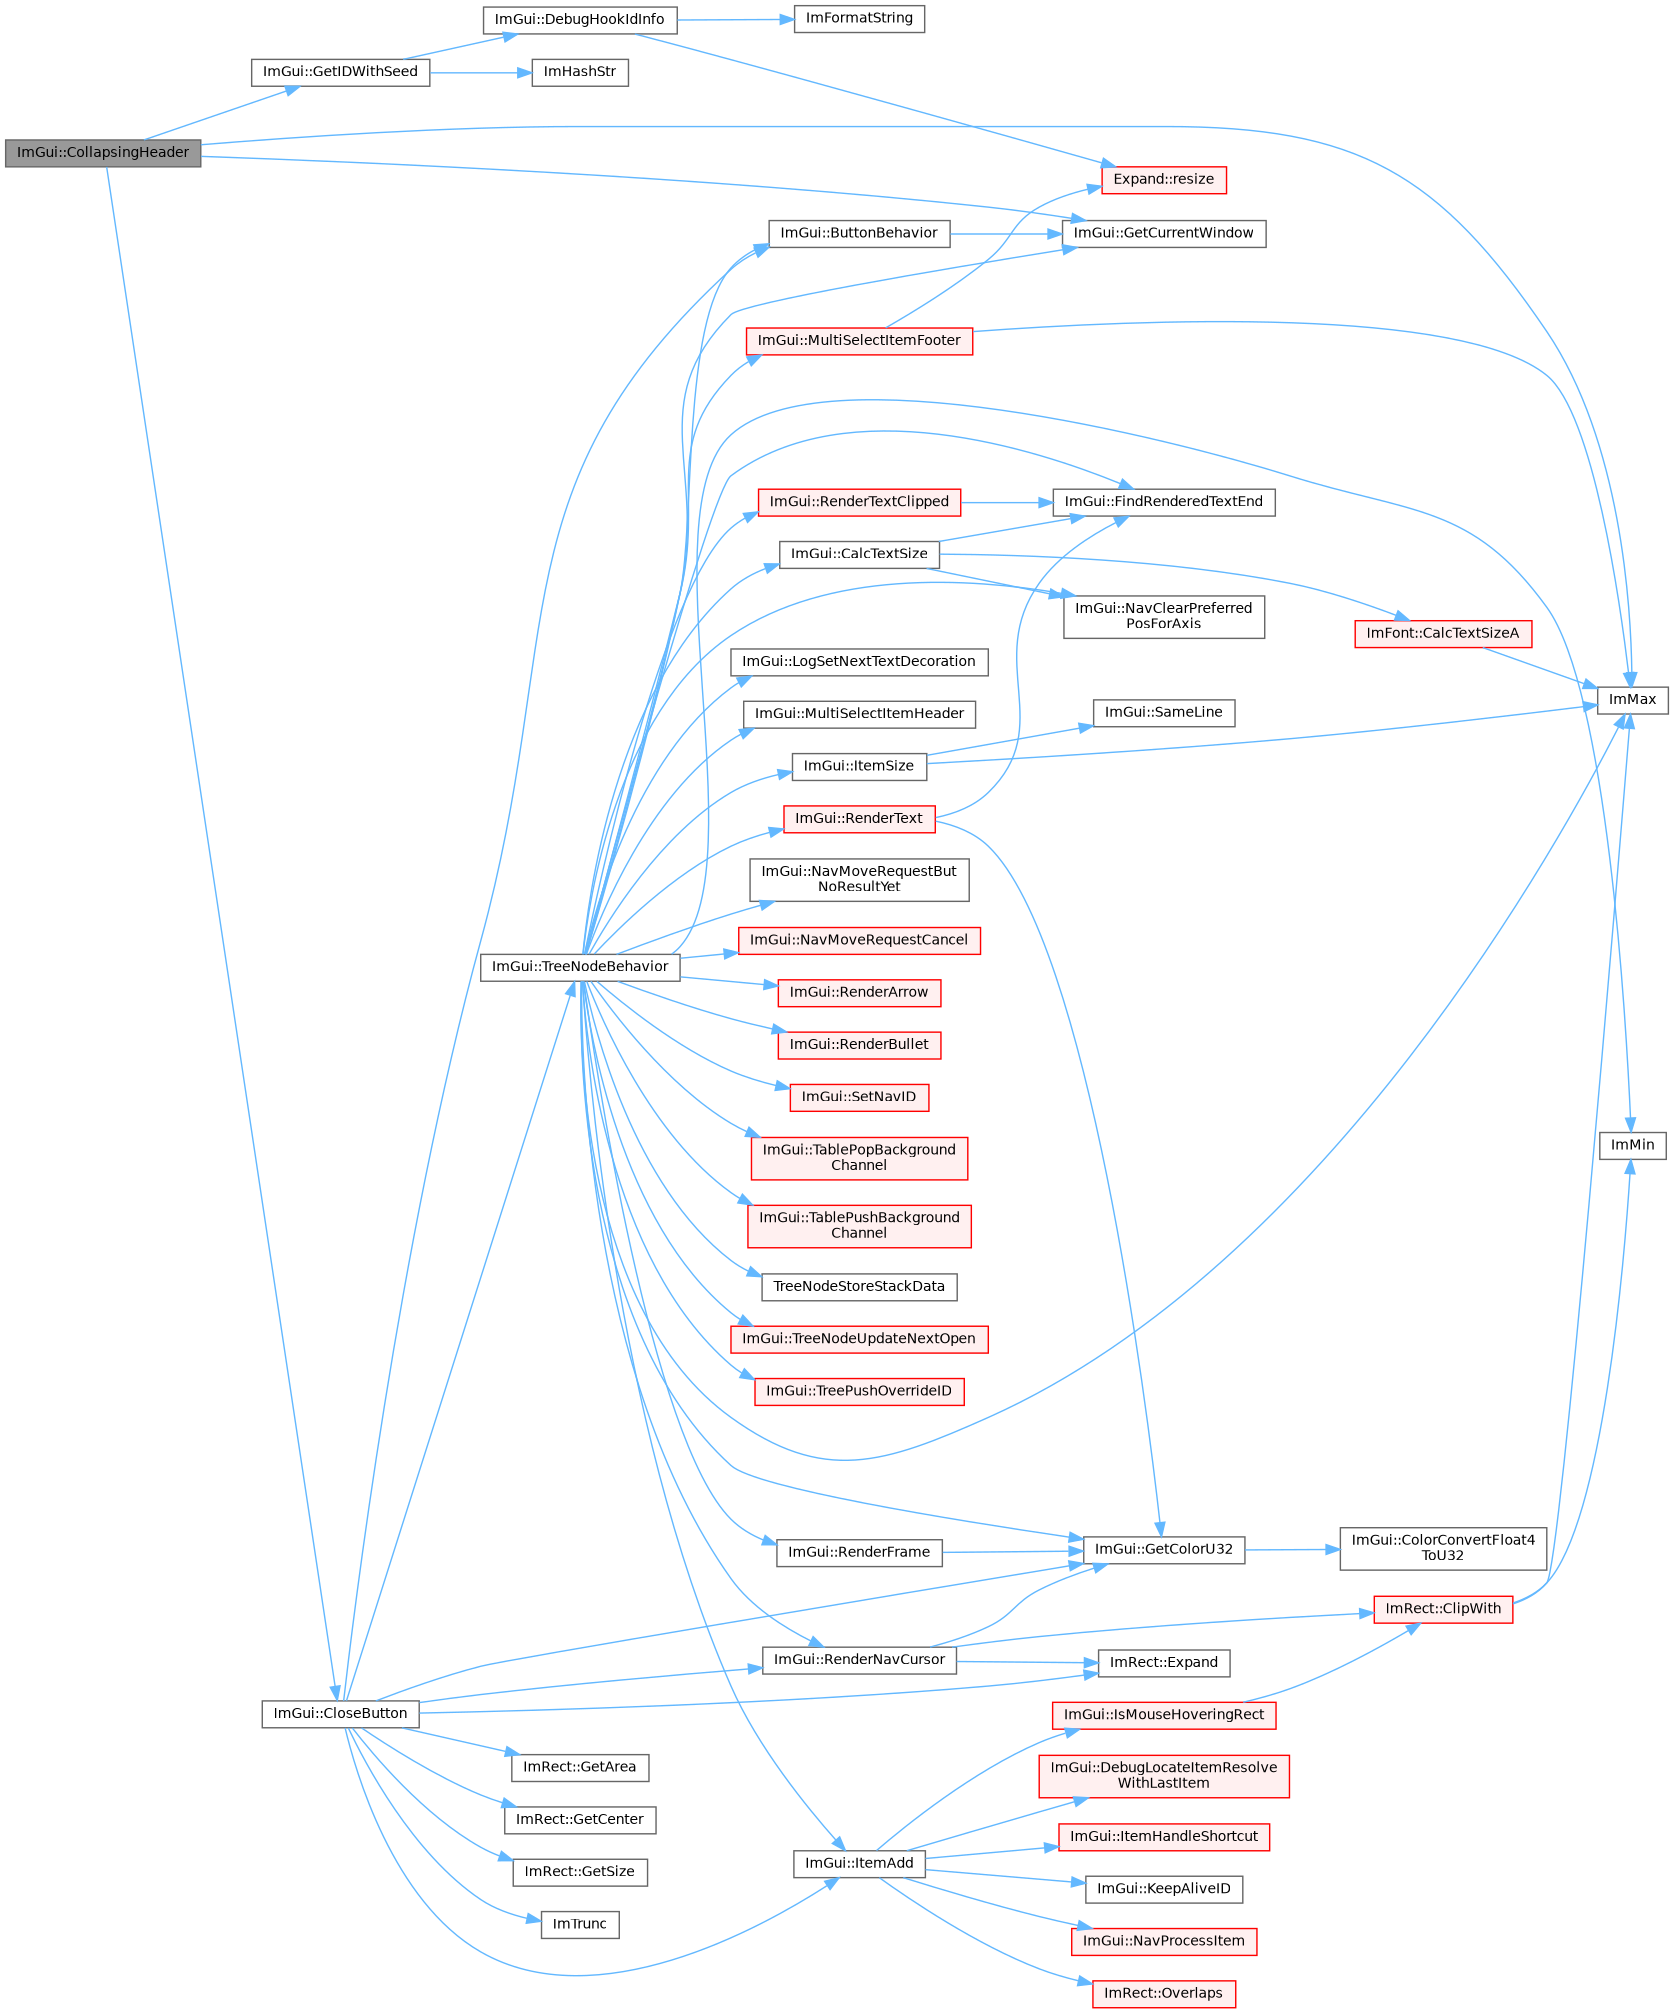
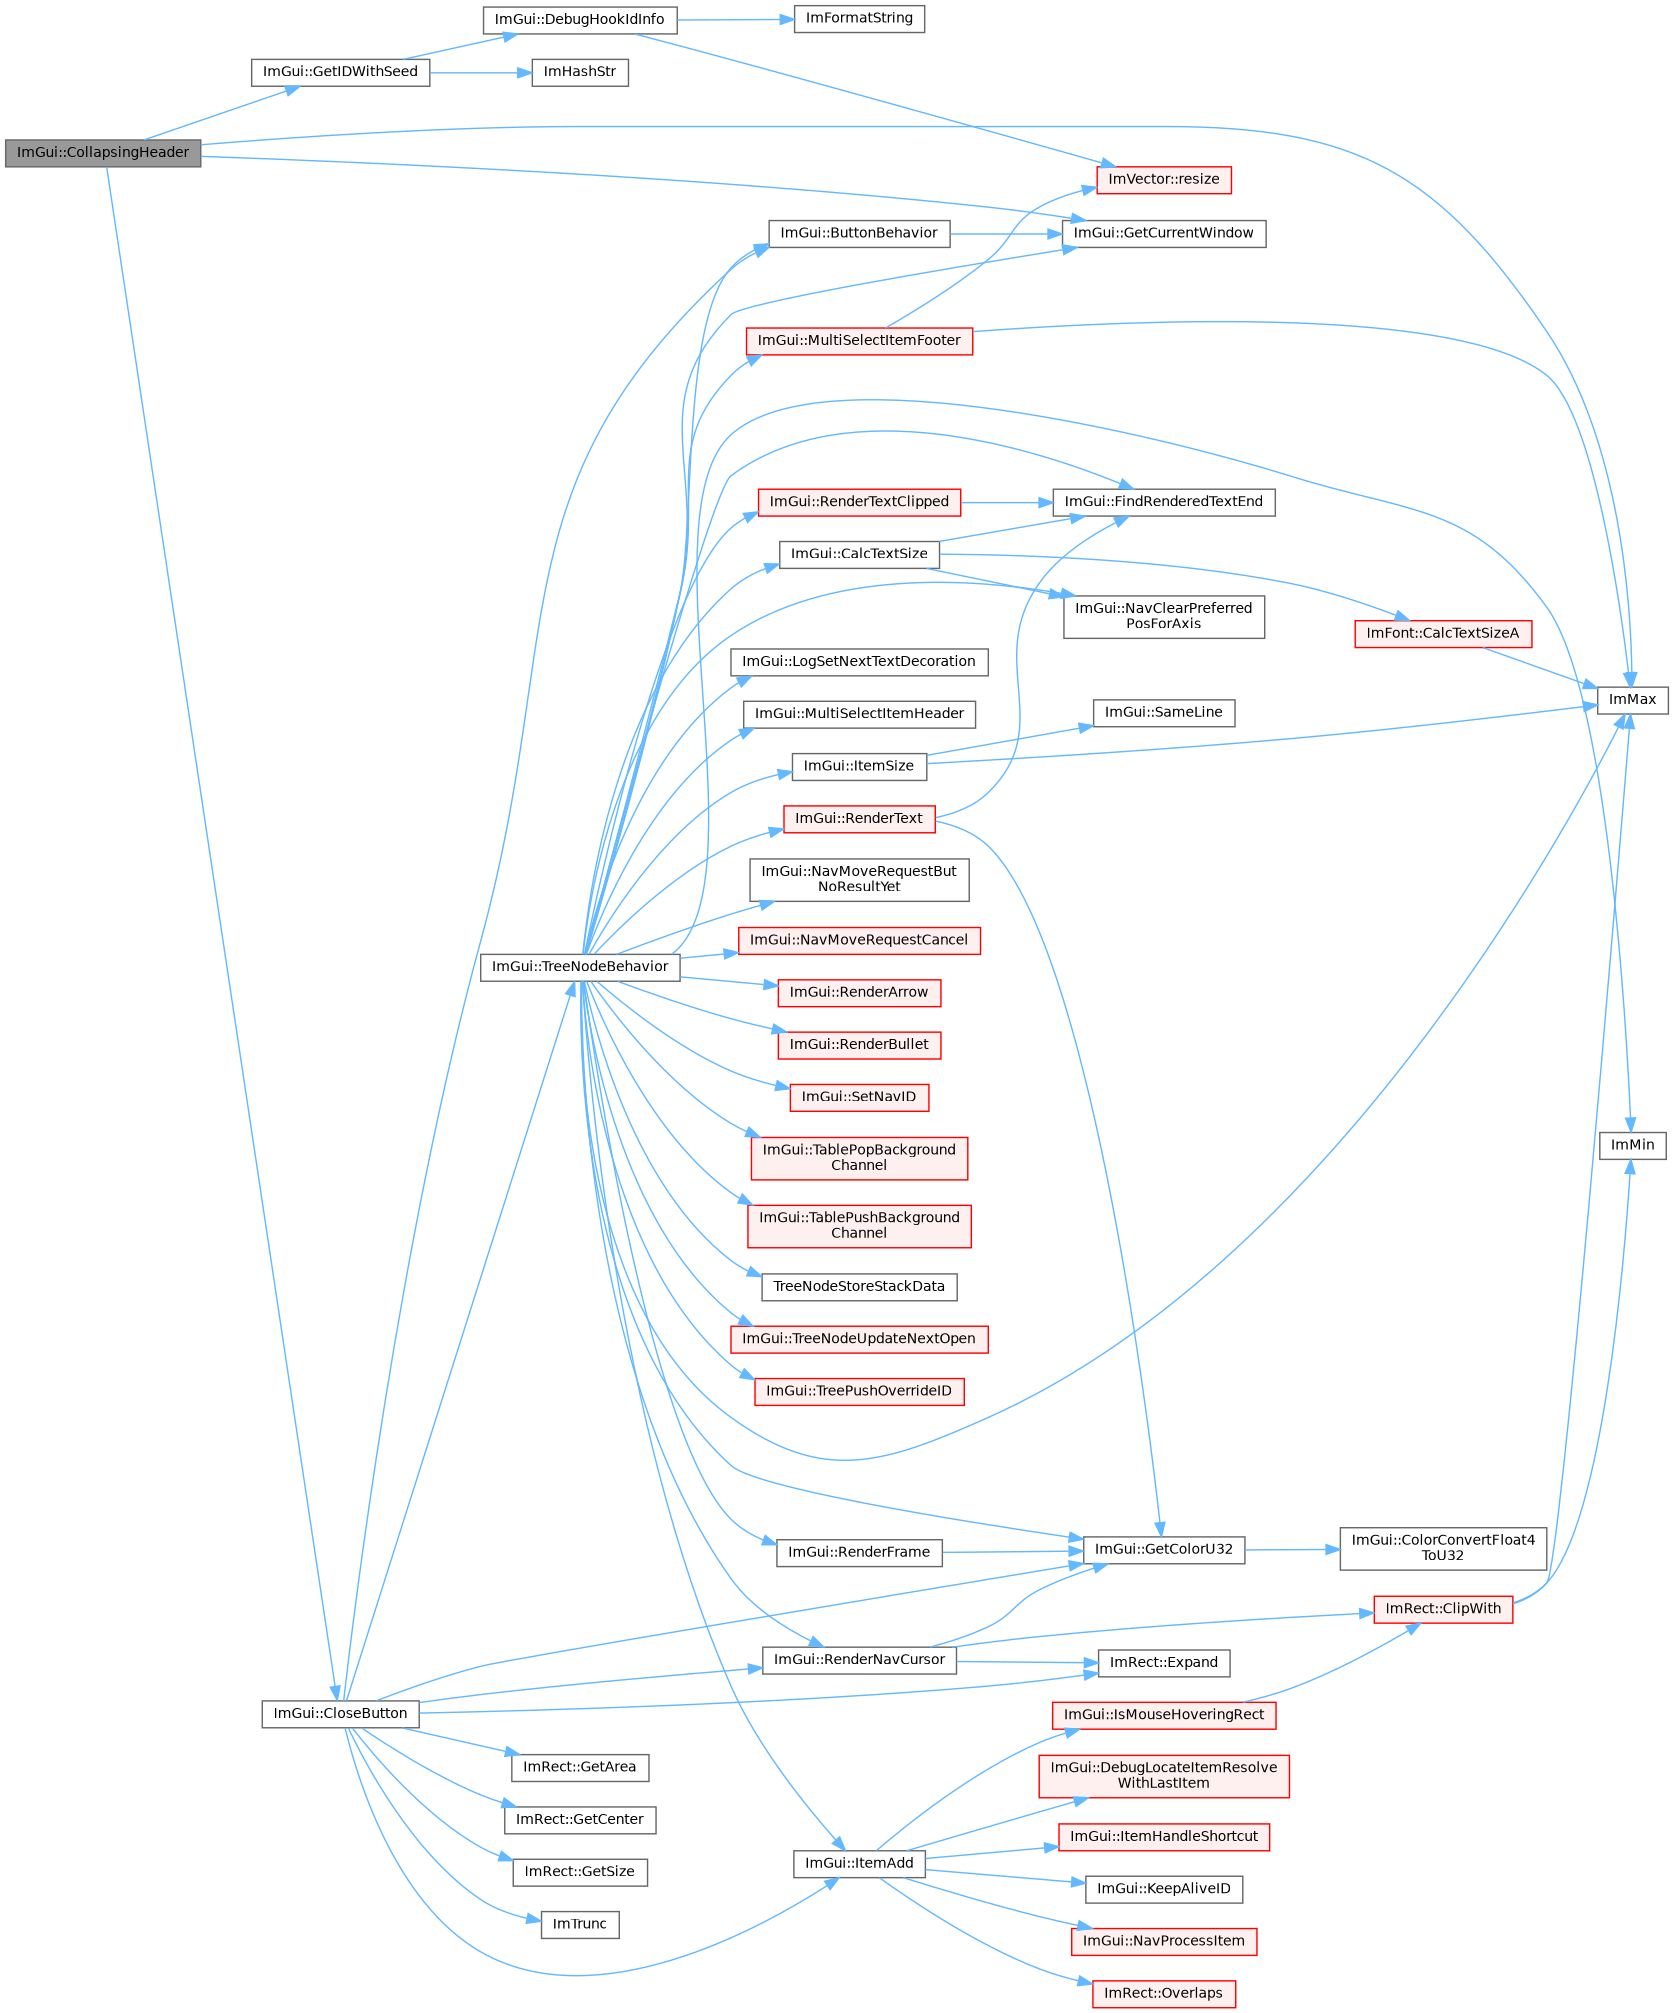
(1164, 180) -> (1164, 180)
